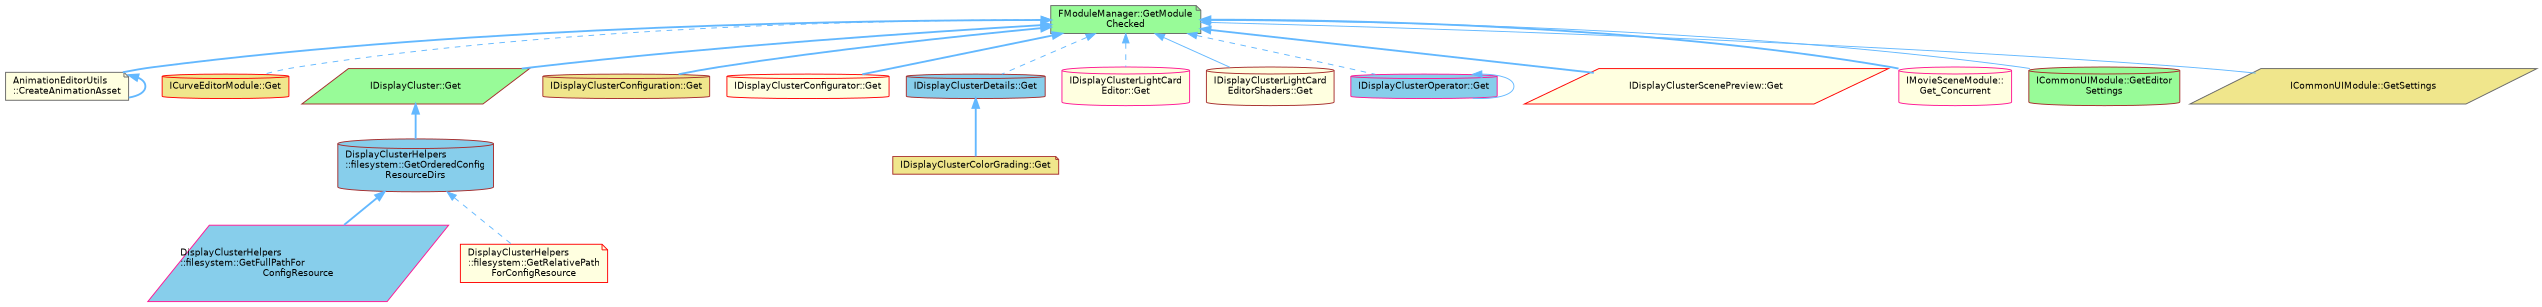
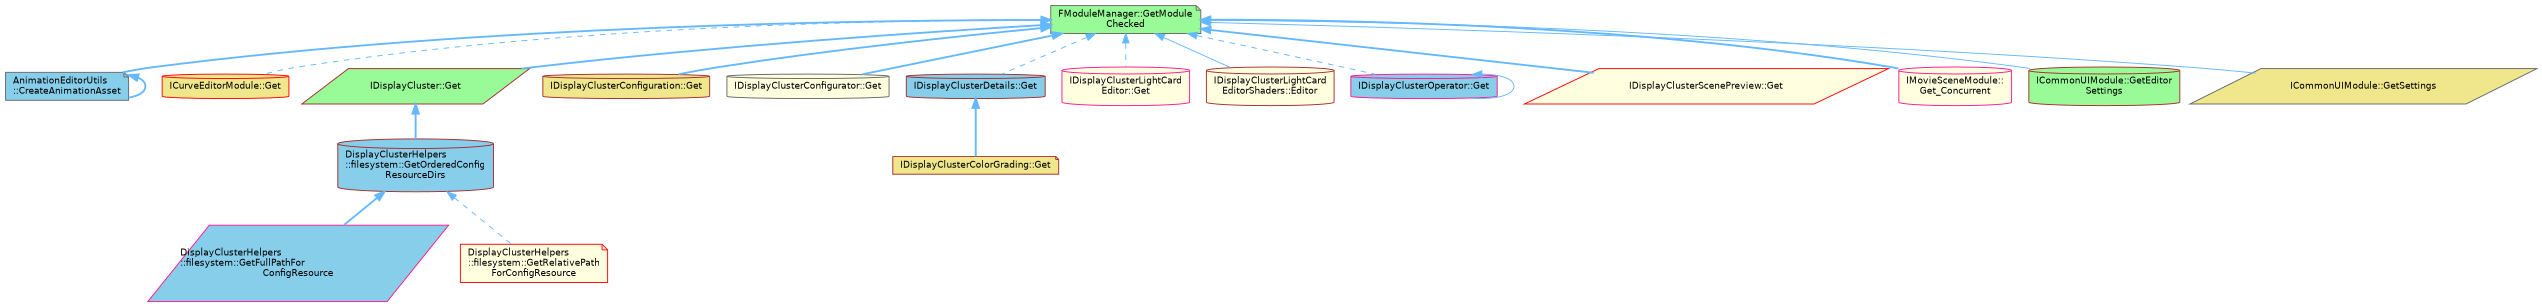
(67, 86) -> (67, 86)
(808, 86) -> (808, 86)
(1270, 86) -> (1270, 86)
